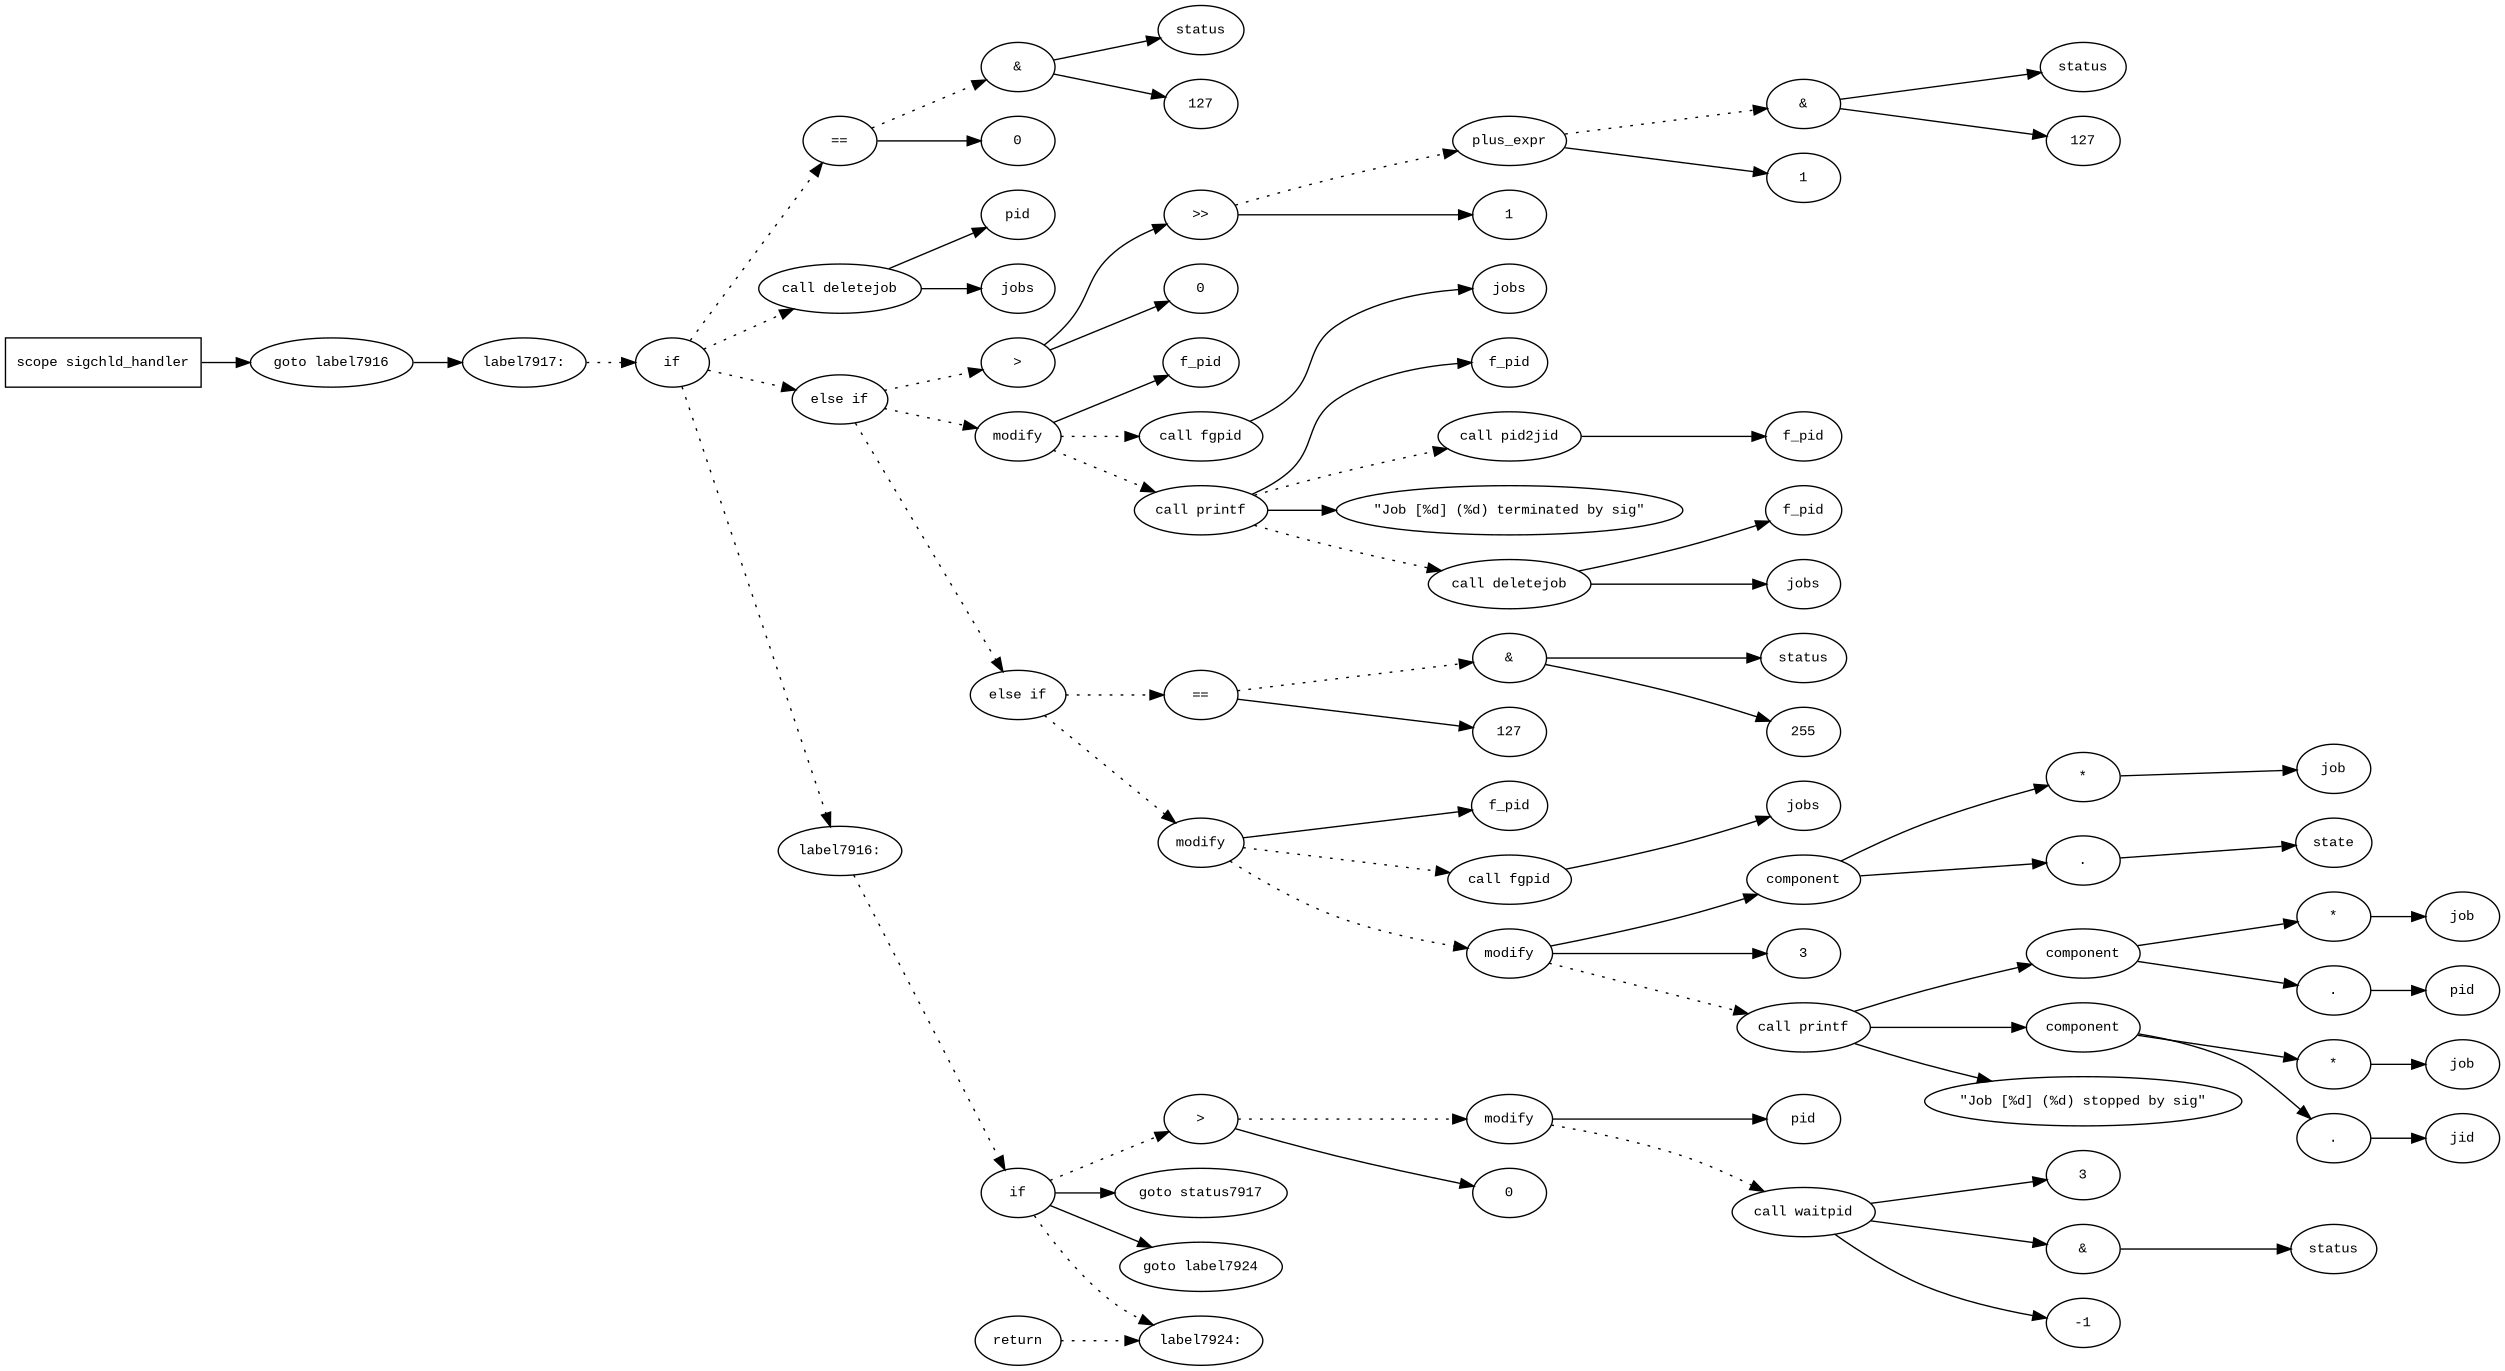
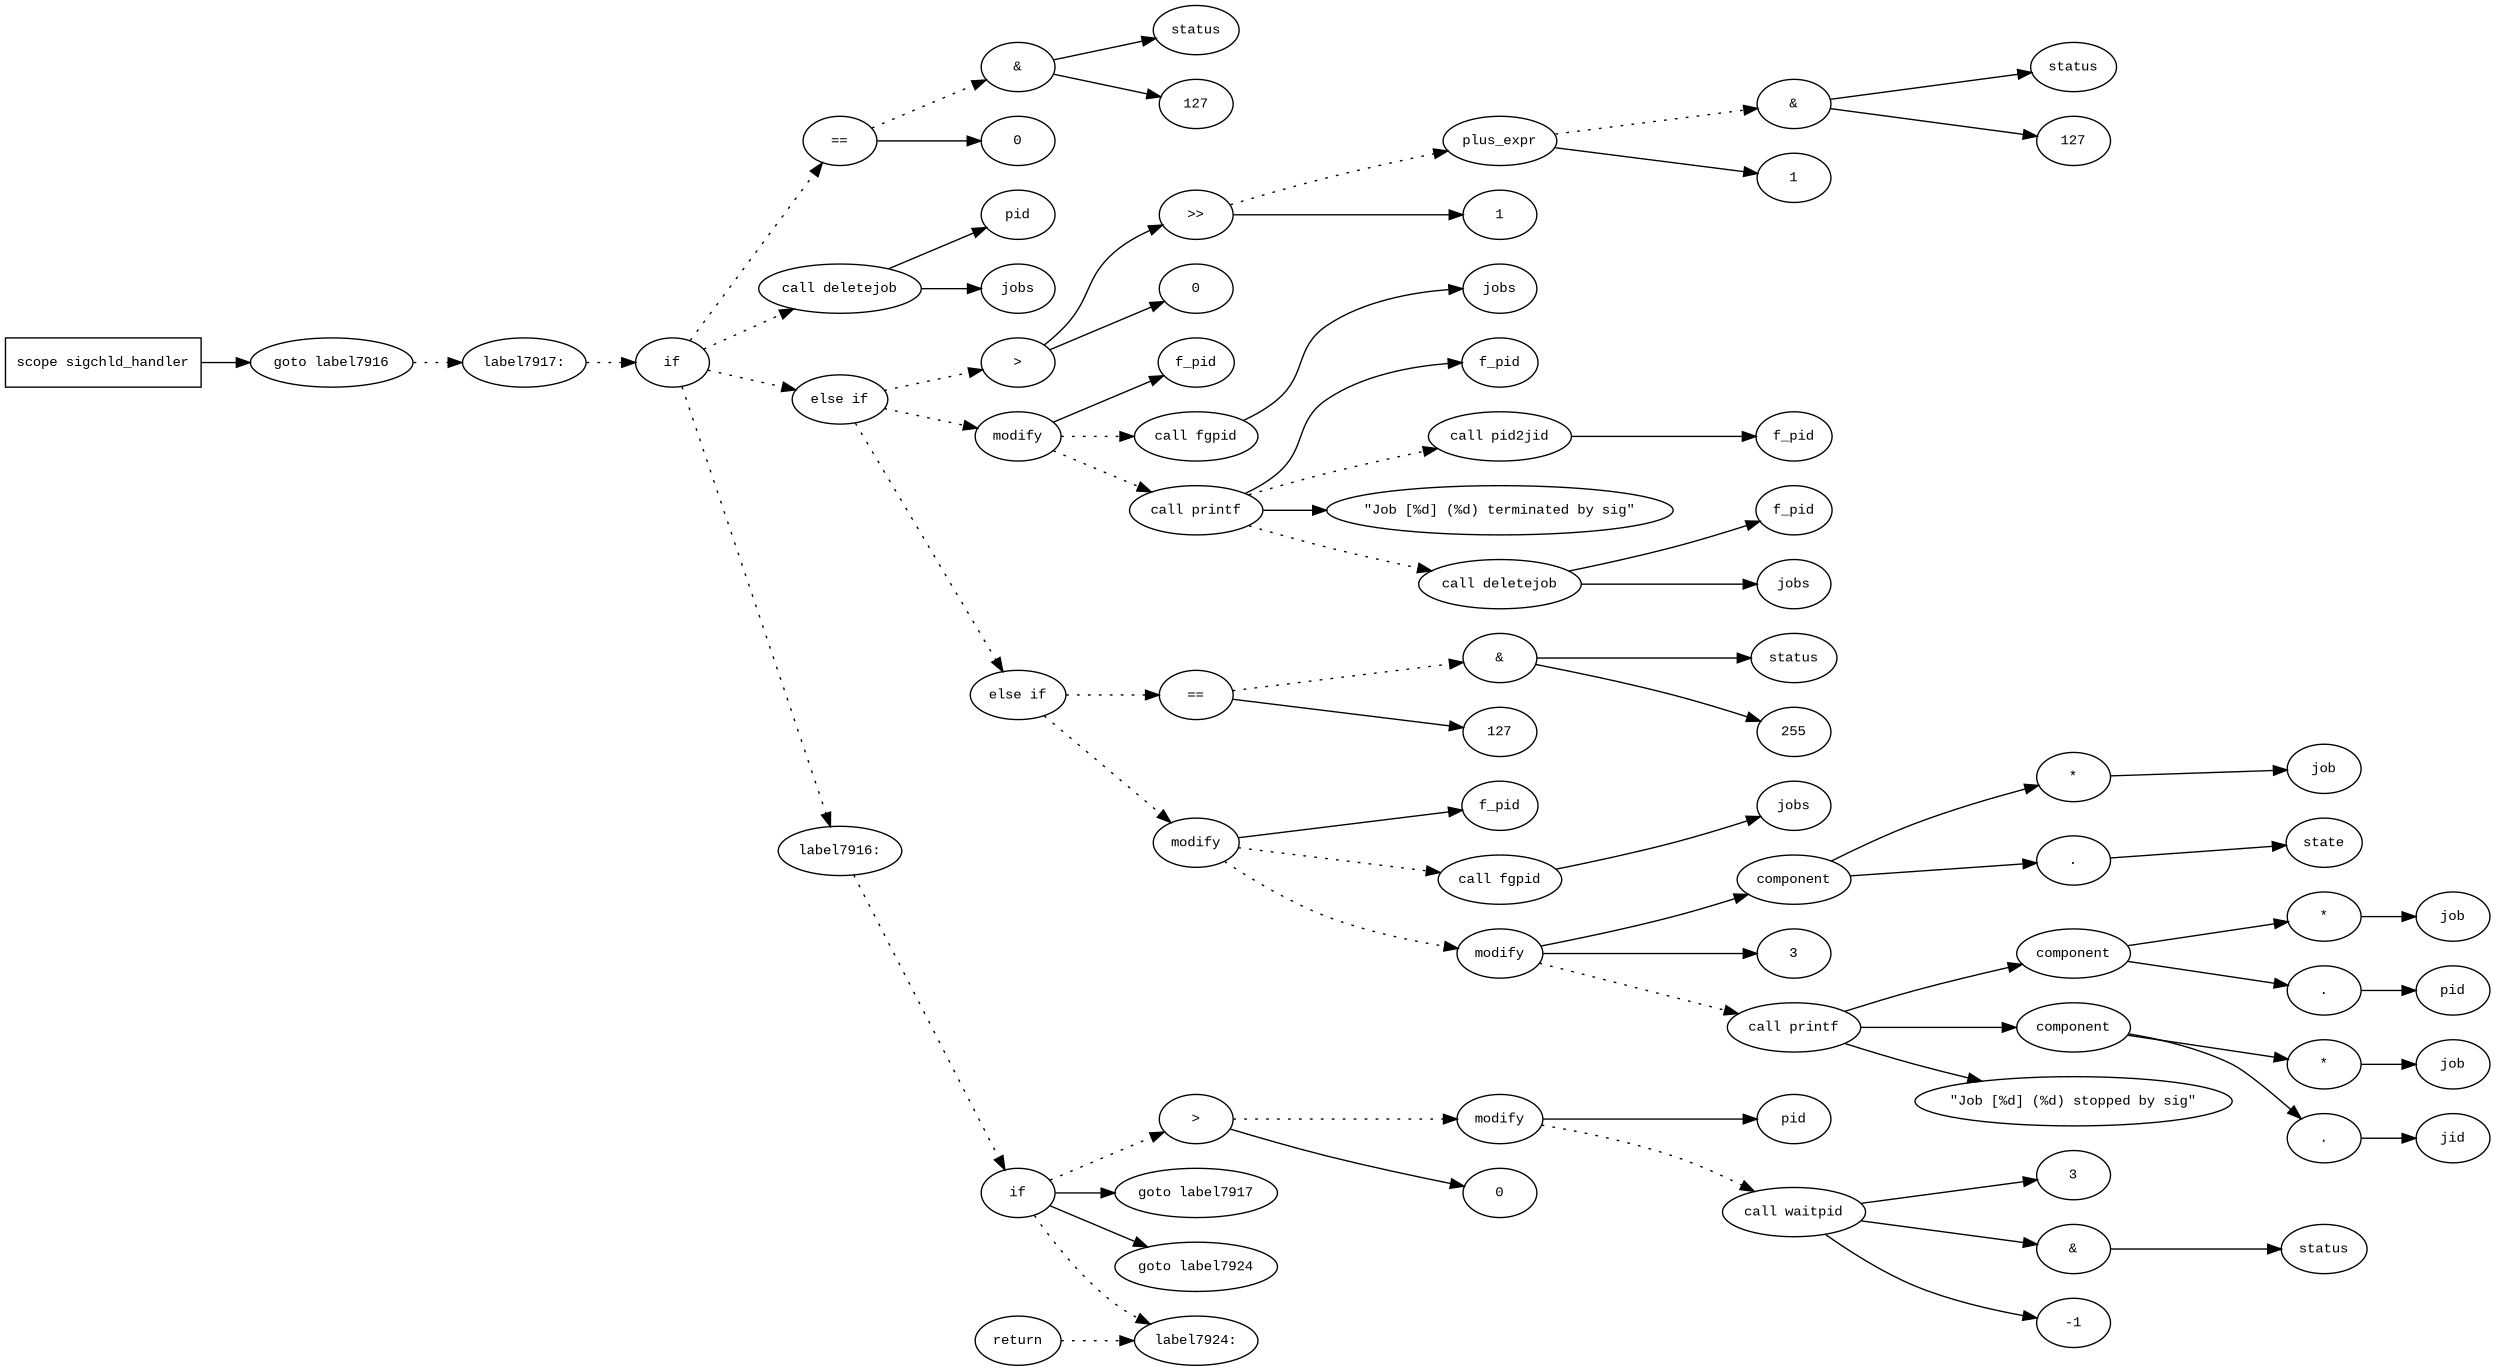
(431, 363) -> (431, 363)
(1201, 1193) -> (1196, 1193)
